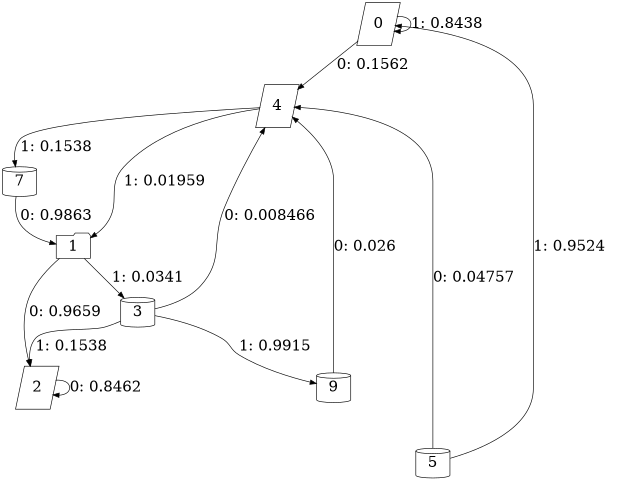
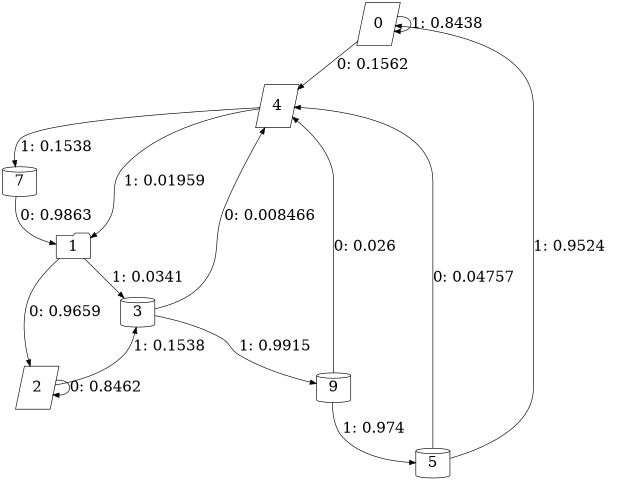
(66, 330) -> (103, 370)
none -> (357, 448)
